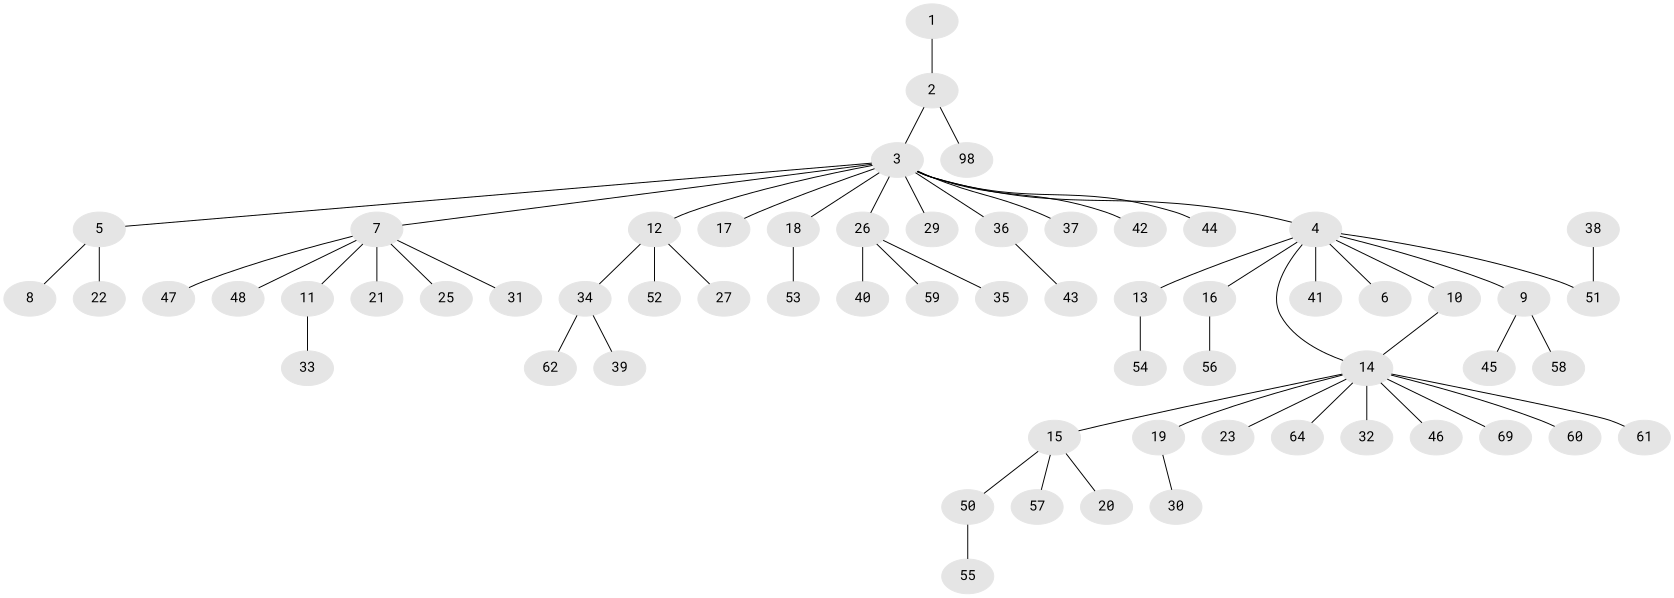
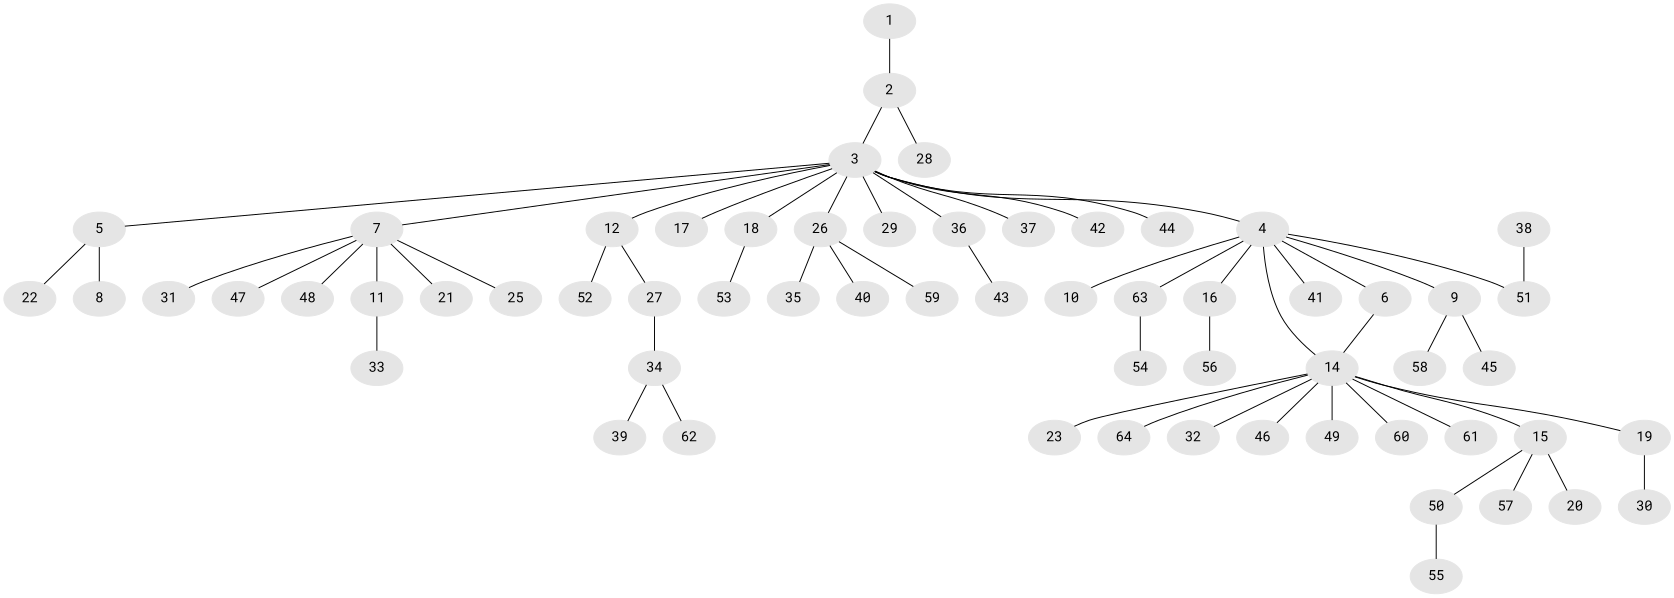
(967, 160) -> (924, 160)
(620, 264) -> (654, 334)
(1140, 299) -> (1140, 299)
(1411, 334) -> (1359, 334)
(1506, 438) -> (1332, 438)
